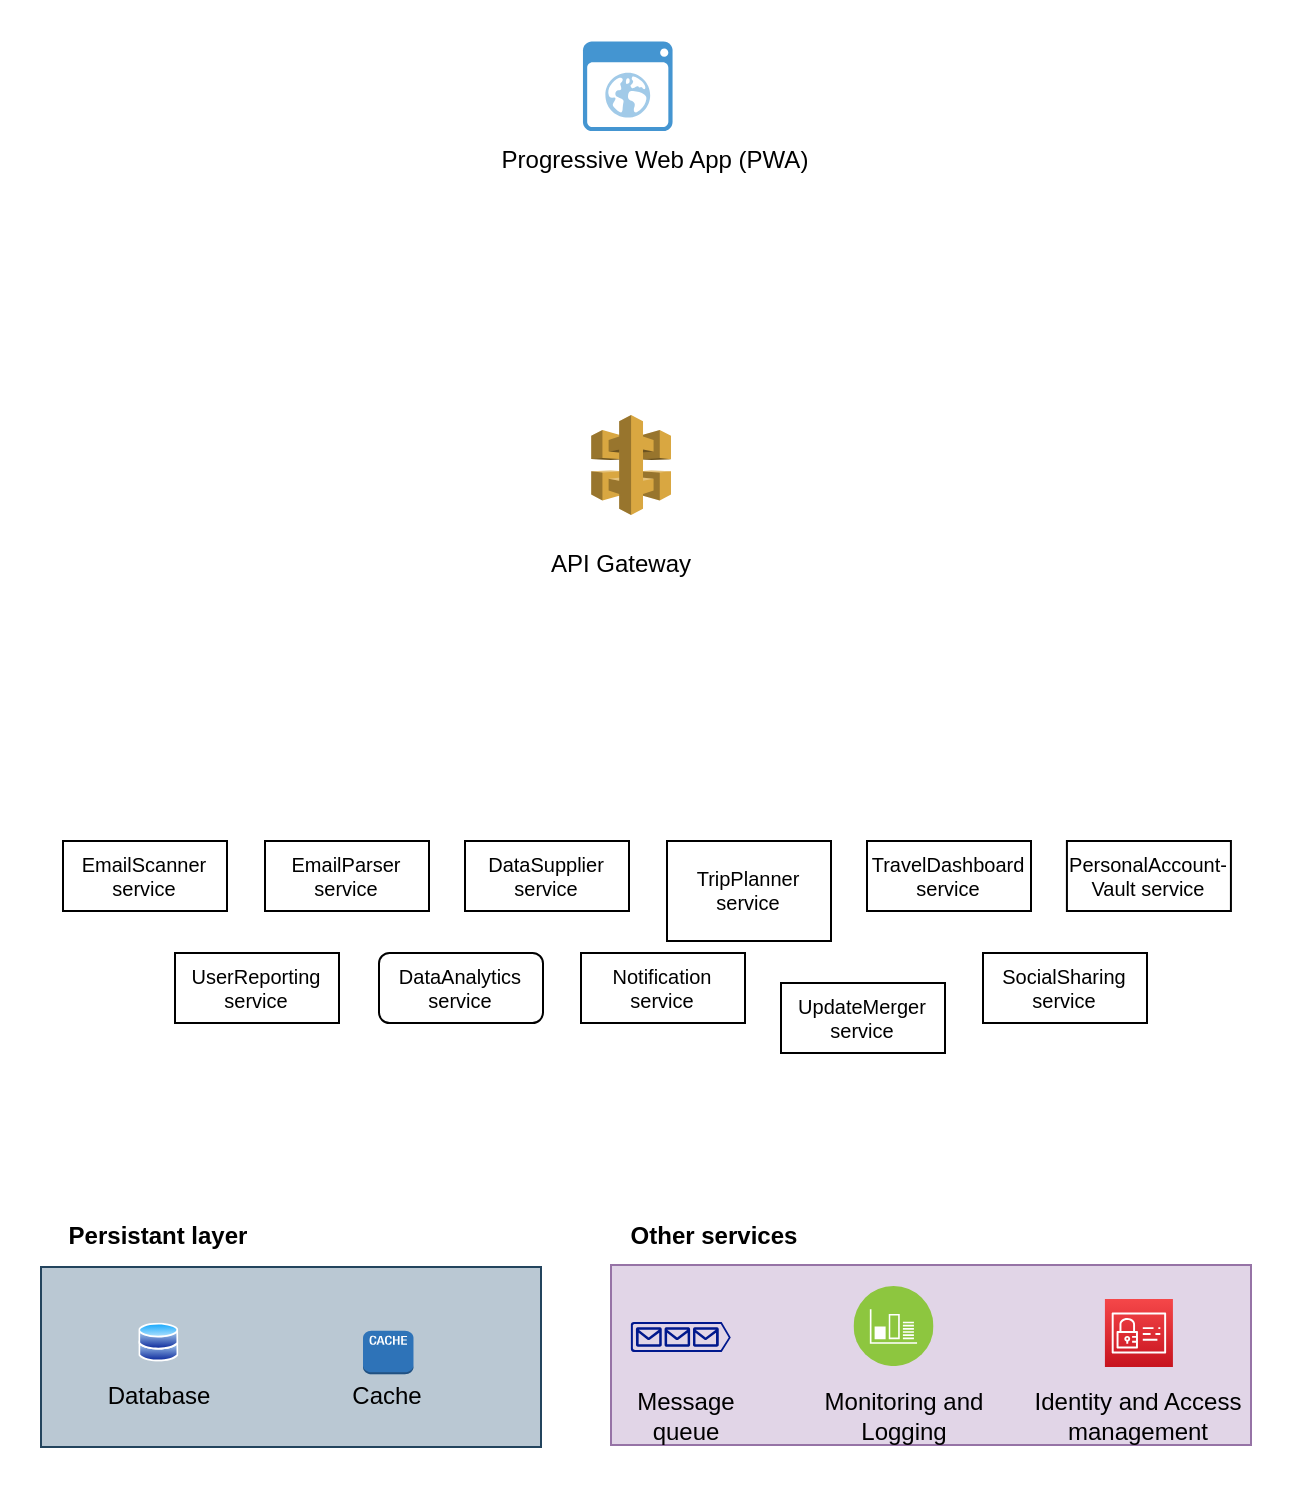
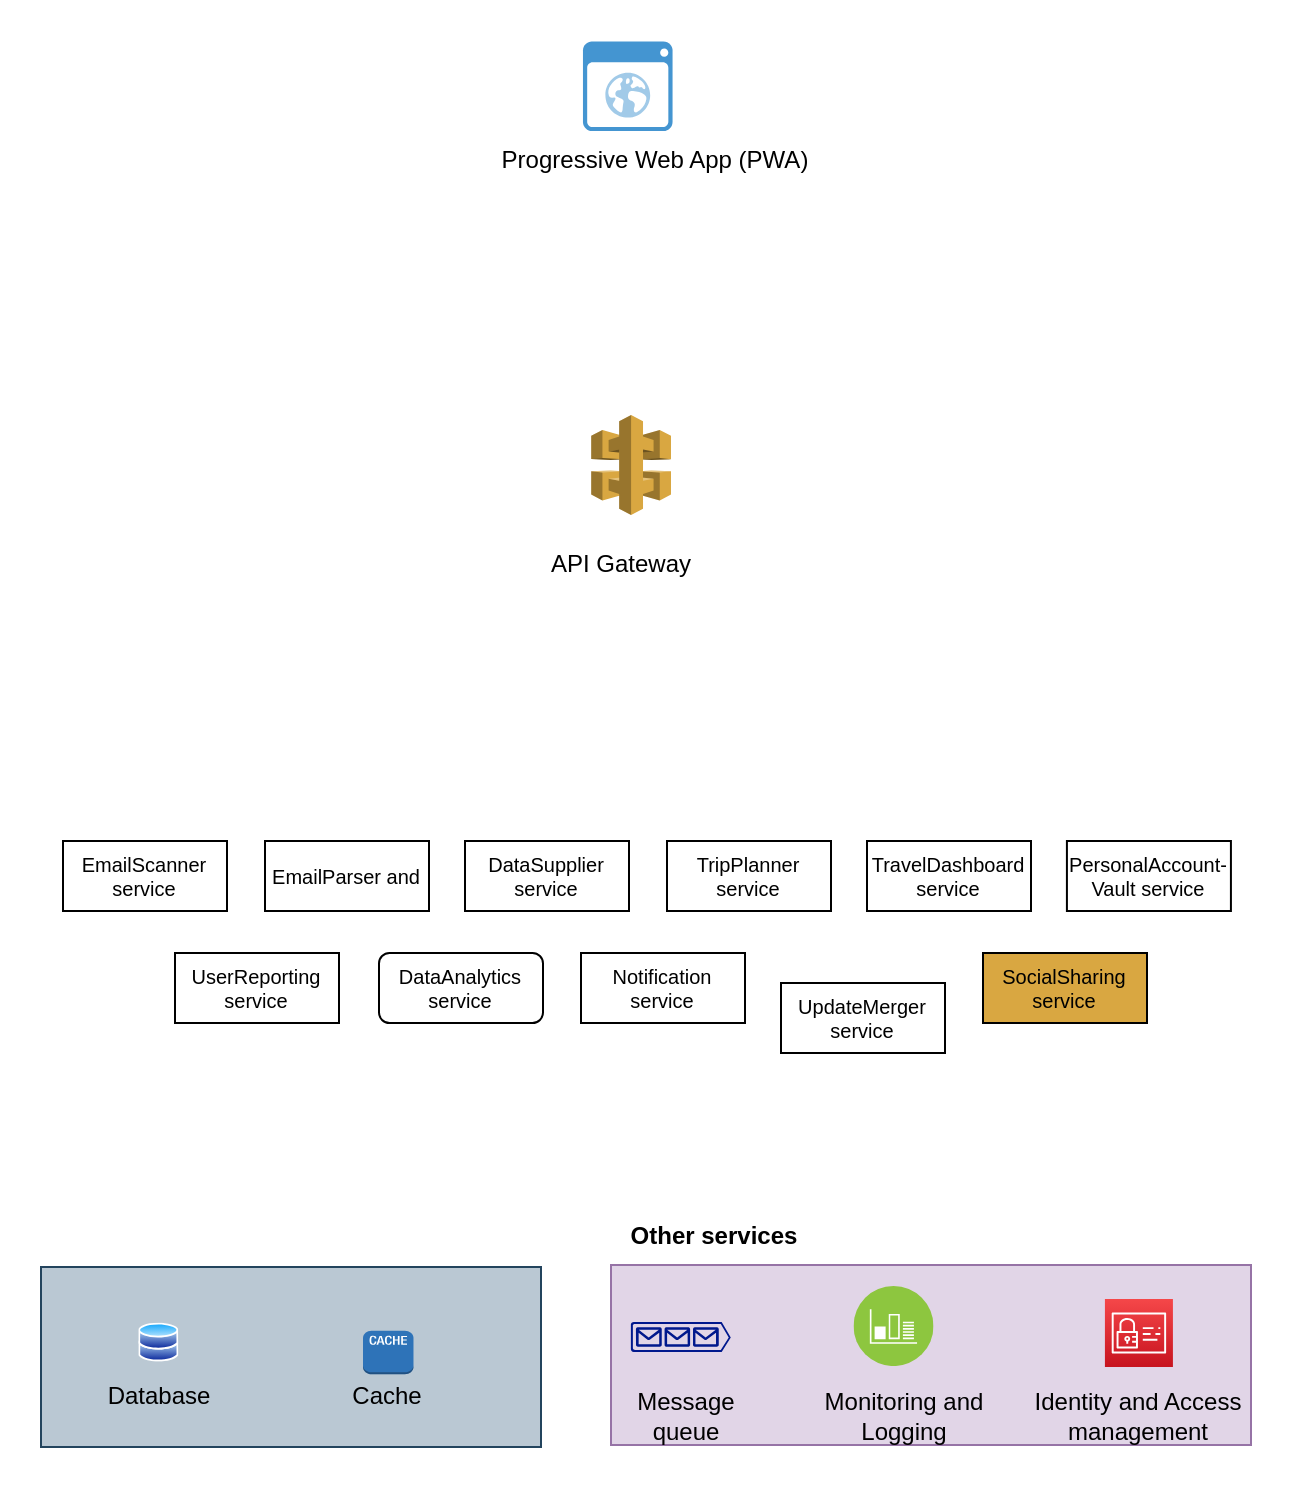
(347, 877) -> (347, 877)
(749, 891) -> (749, 876)
(1065, 988) -> (1065, 988)
(159, 1237) -> none
